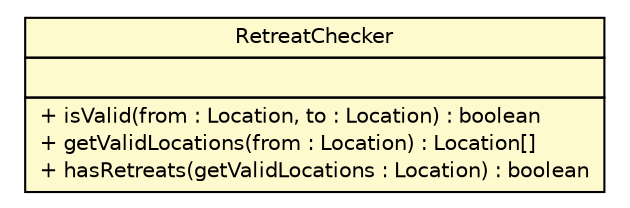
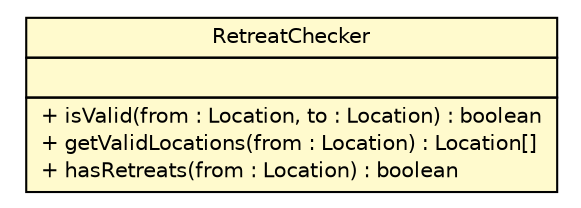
(315, 171) -> (250, 171)
